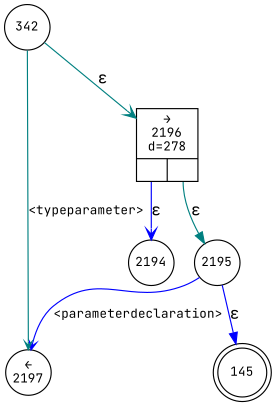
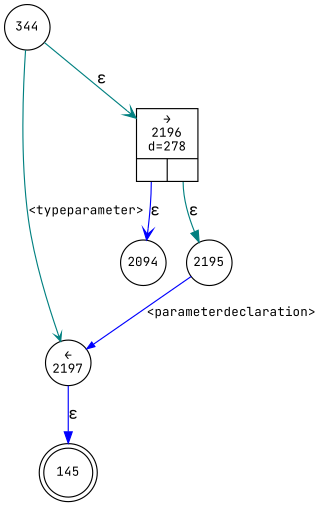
(27, 27) -> (27, 27)
(151, 263) -> (143, 263)
(105, 289) -> (142, 310)
(228, 309) -> (68, 409)
